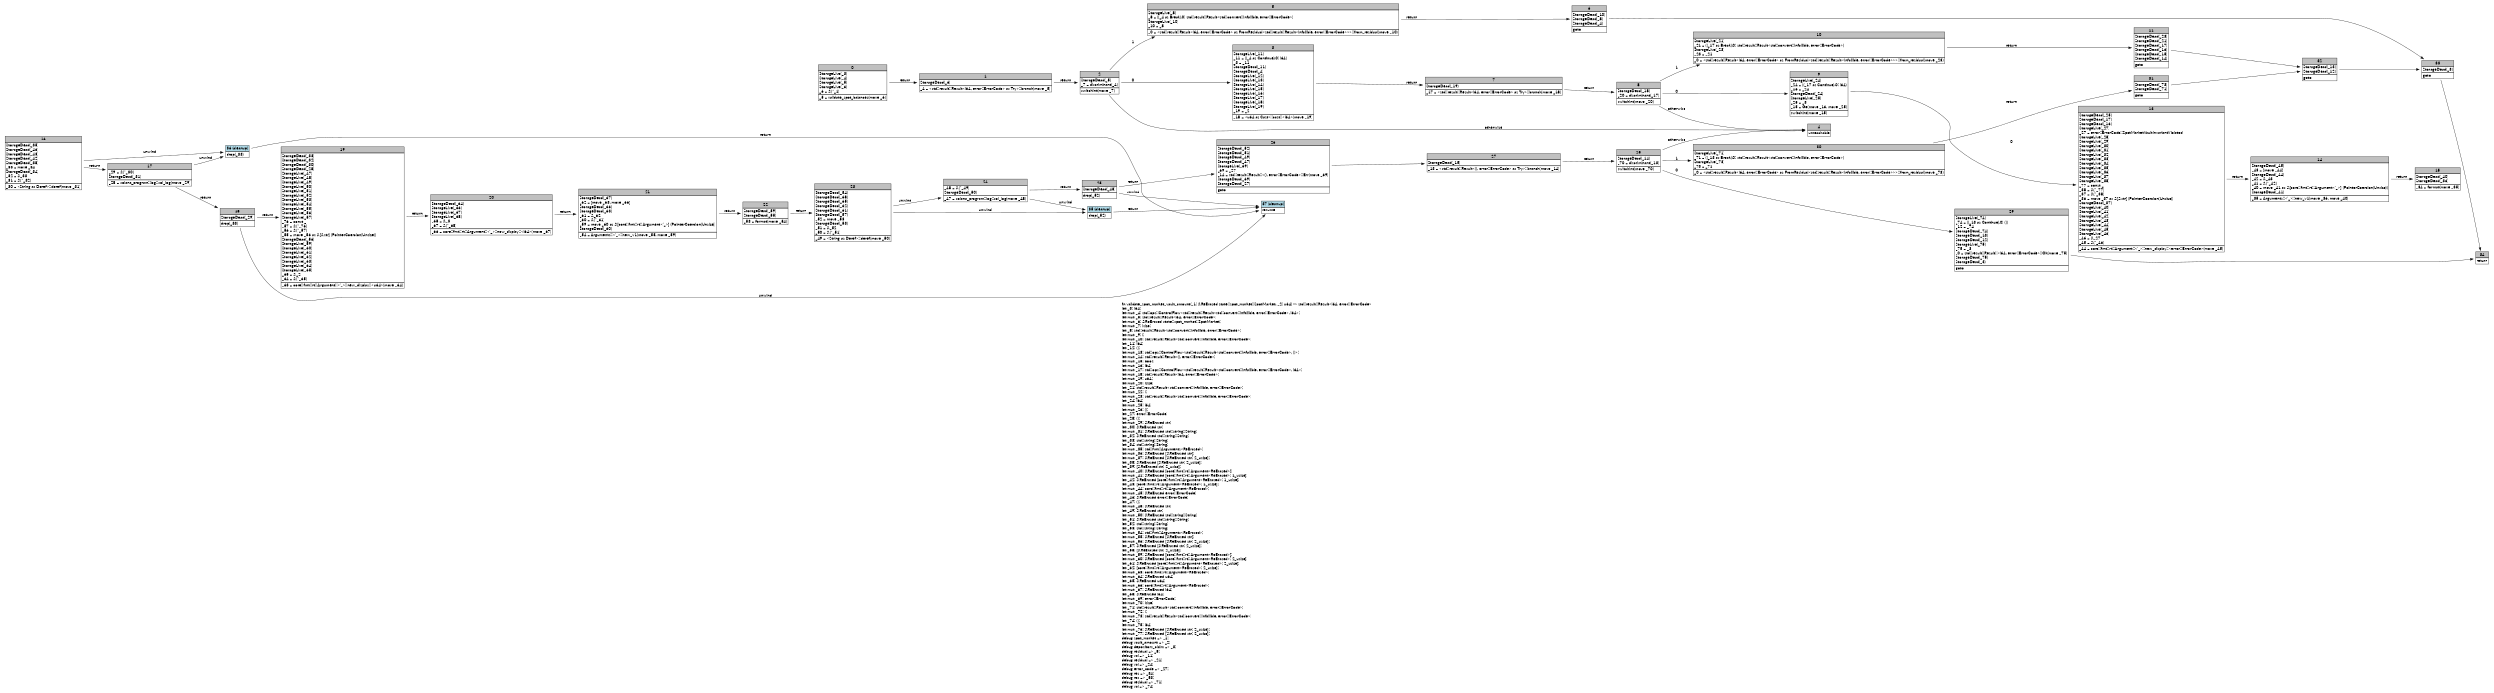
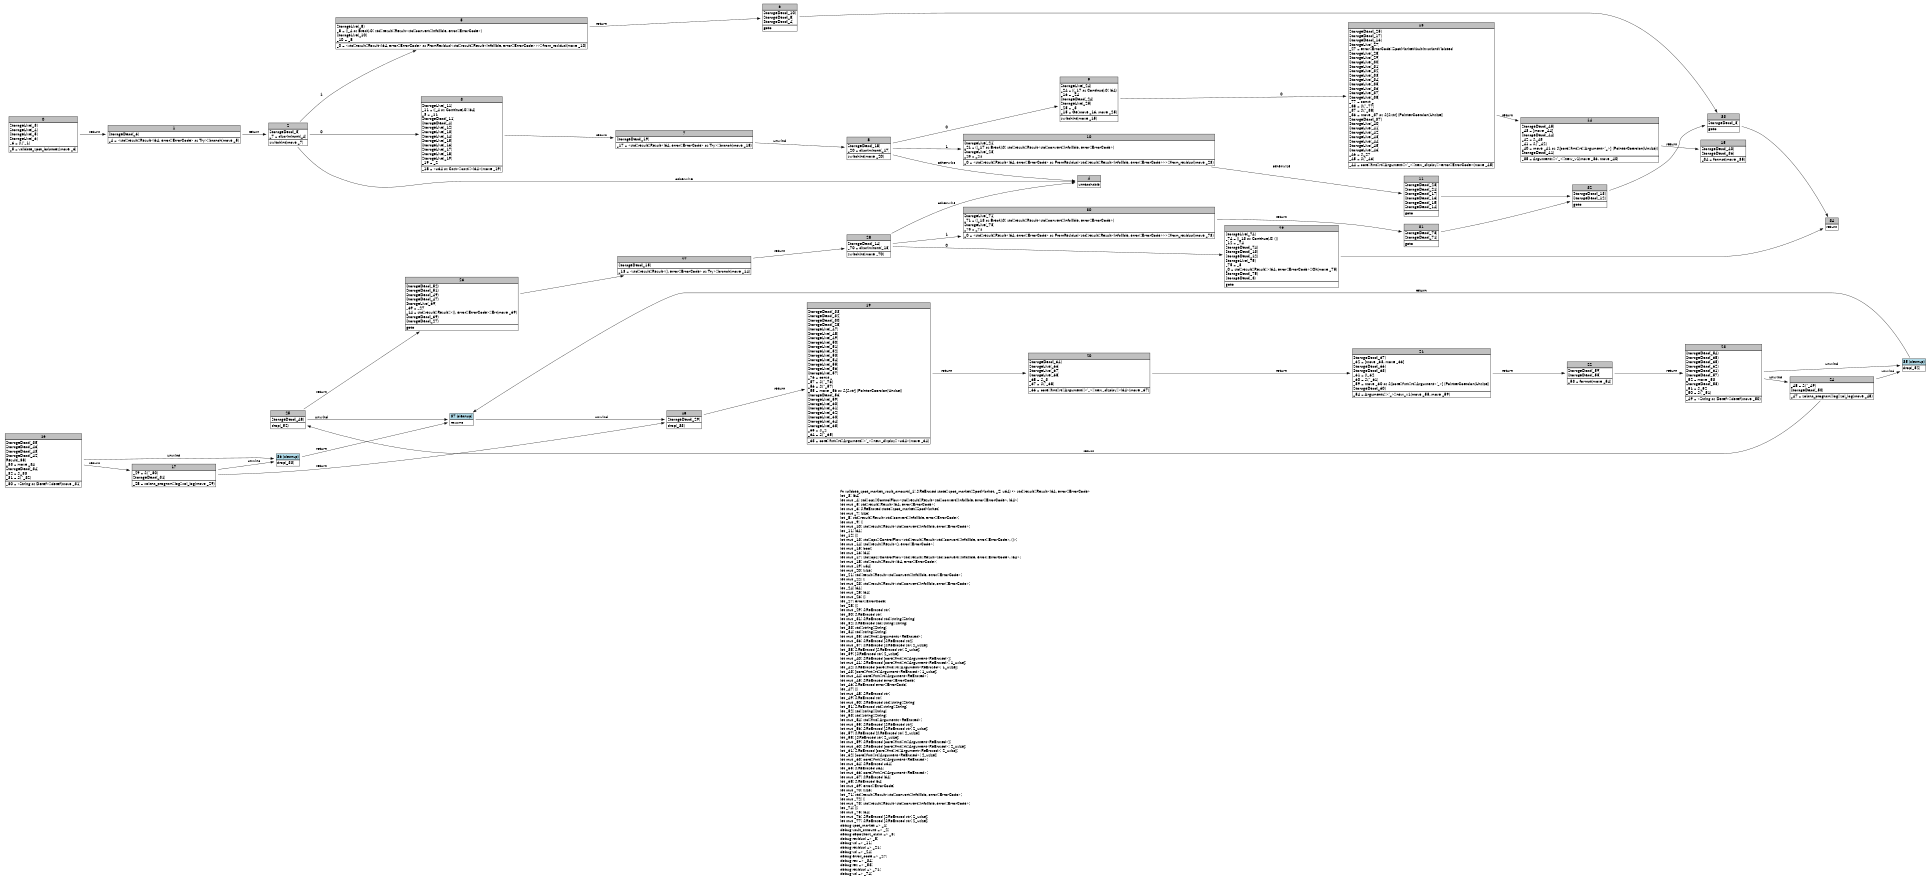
(2012, 46) -> (1282, 166)
(1589, 88) -> (780, 141)
(22, 163) -> (16, 460)
(743, 298) -> (569, 420)
